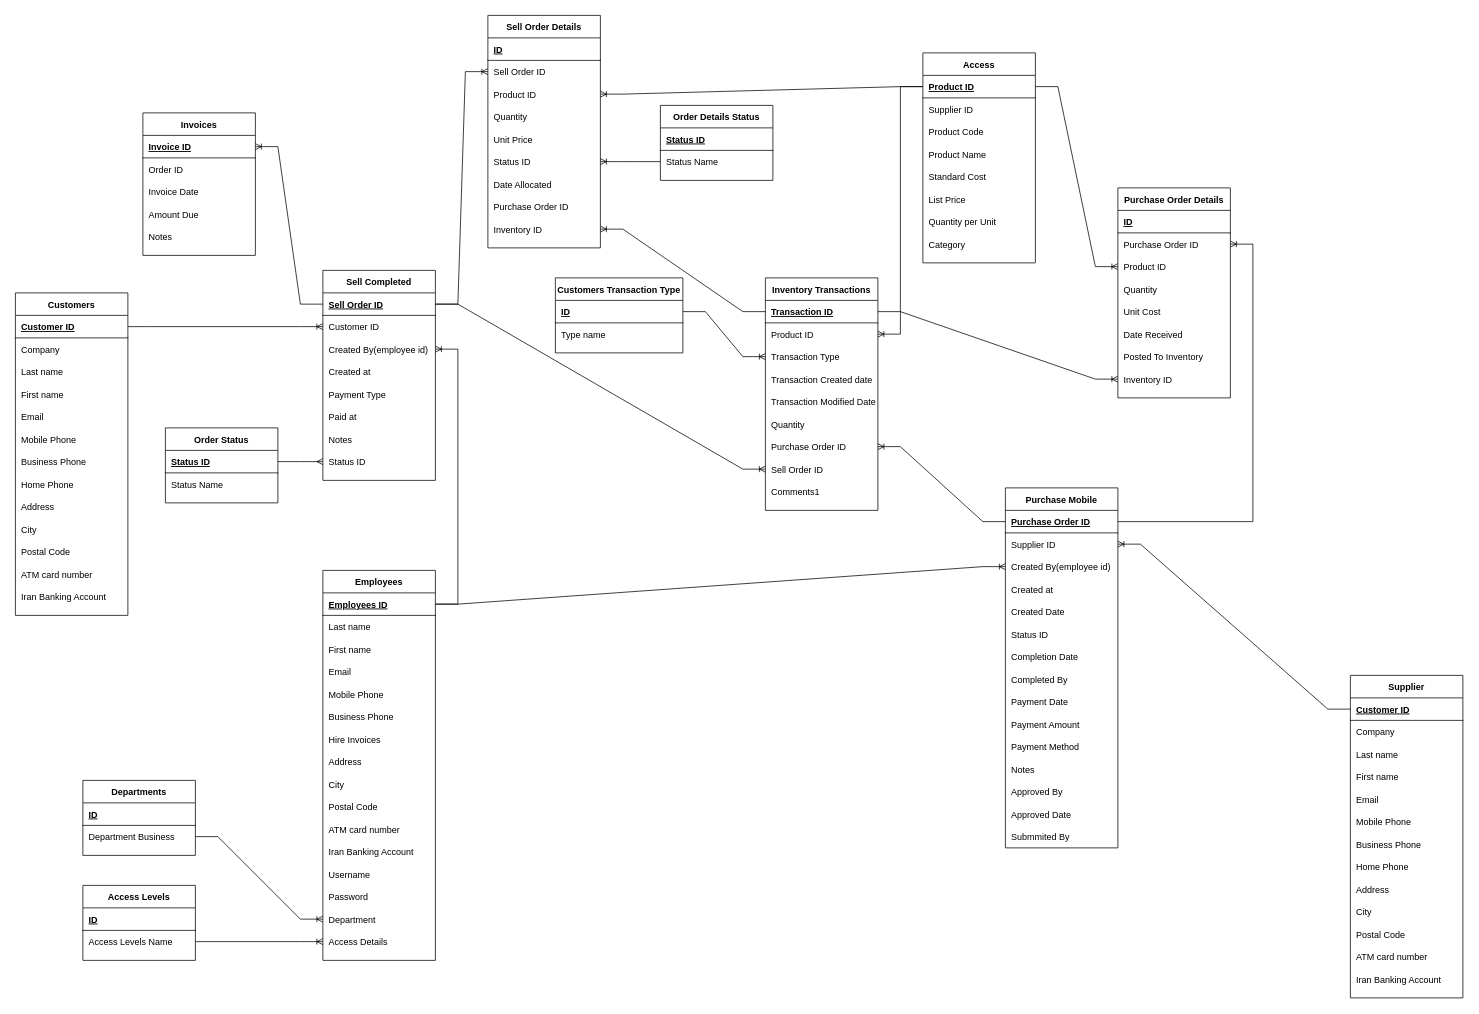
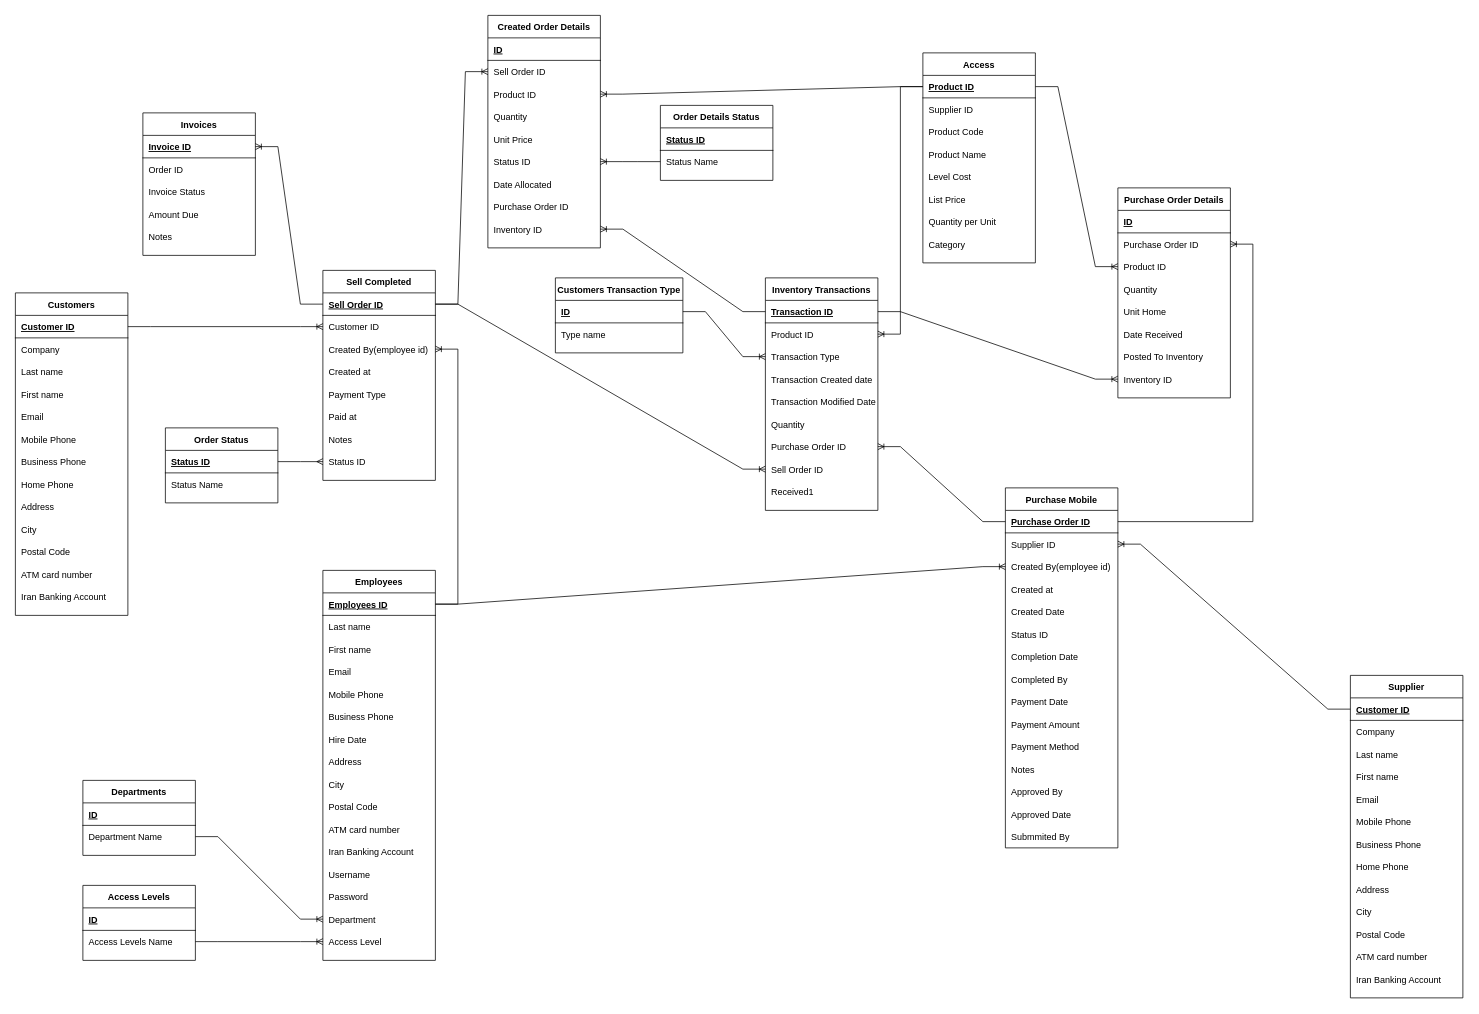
(544, 27) -> (544, 27)
(960, 177) -> (951, 177)
(176, 192) -> (181, 192)
(1144, 312) -> (1144, 312)
(794, 492) -> (793, 492)
(358, 740) -> (349, 740)
(134, 837) -> (125, 837)
(360, 942) -> (356, 942)
